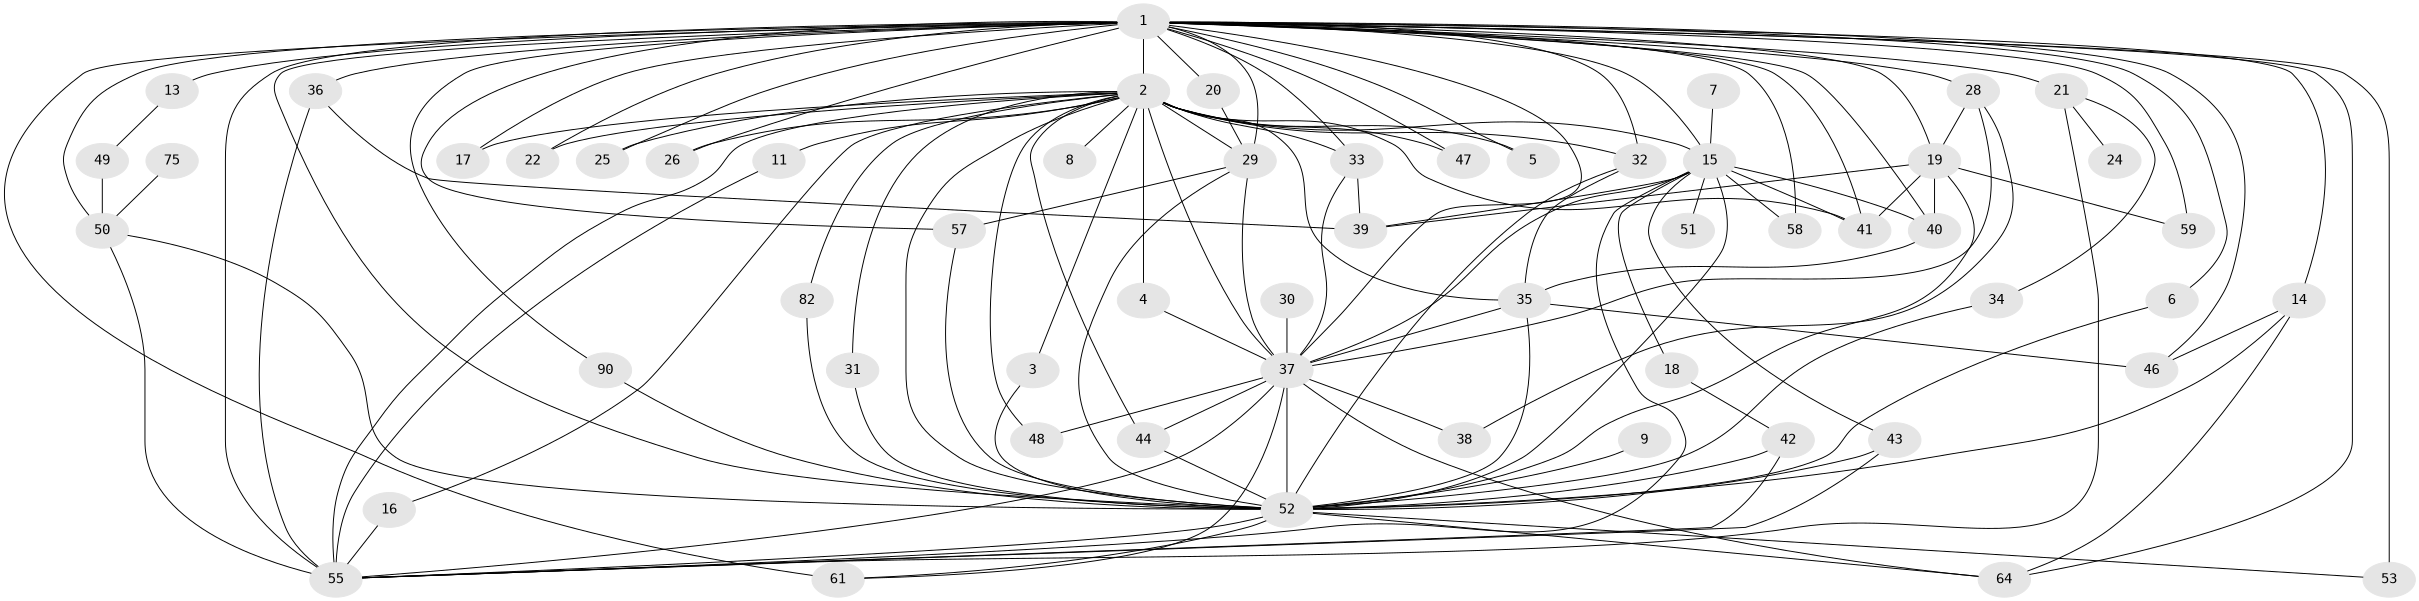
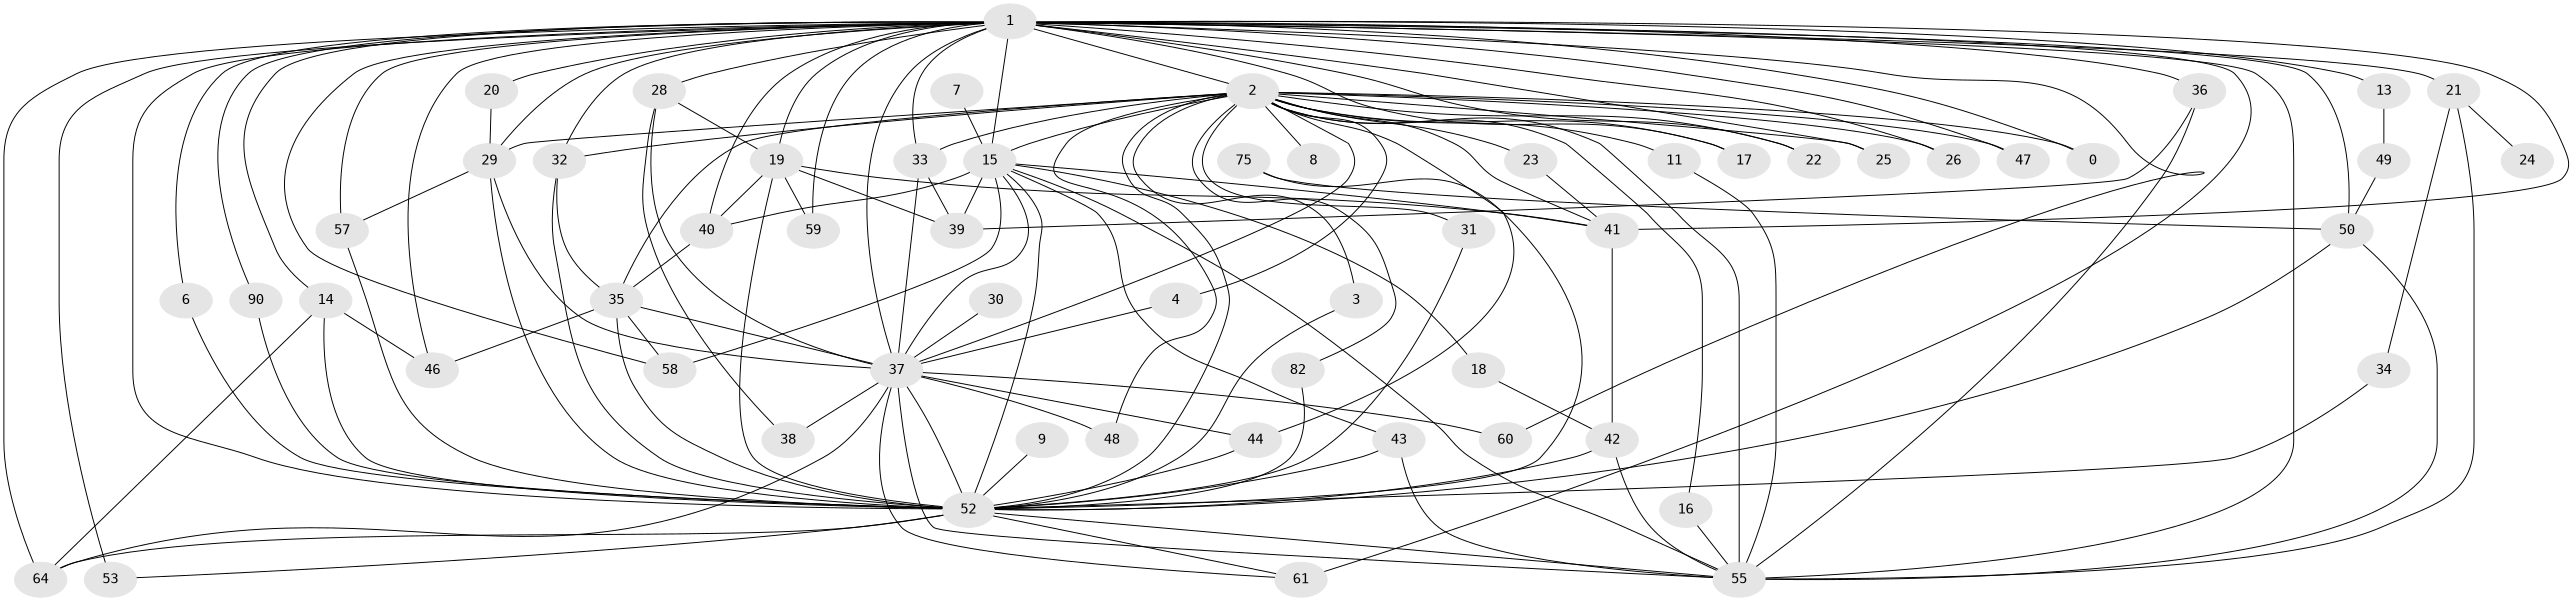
none -> (1531, 161)
(1533, 161) -> (2093, 161)
(1688, 231) -> none
none -> (642, 334)
none -> (1612, 335)
none -> (1506, 440)
none -> (1551, 444)
